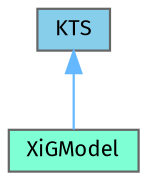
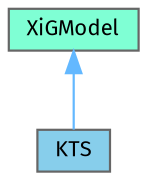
(74, 101) -> (74, 101)
